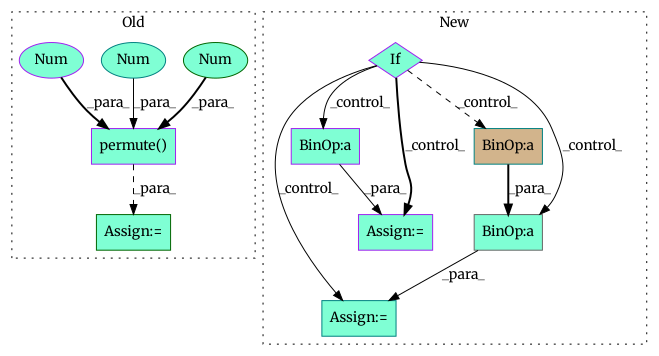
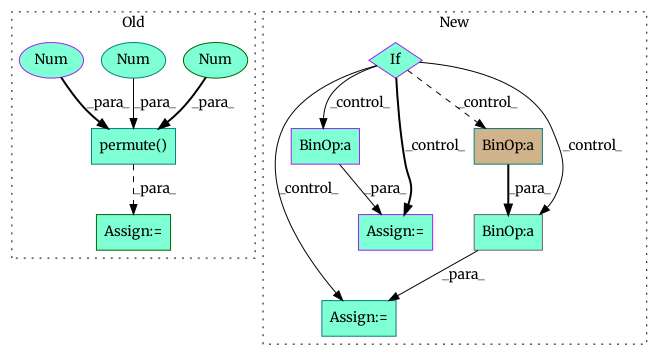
(134, 146) -> (134, 146)
